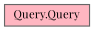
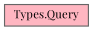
(47, 15) -> (46, 15)
